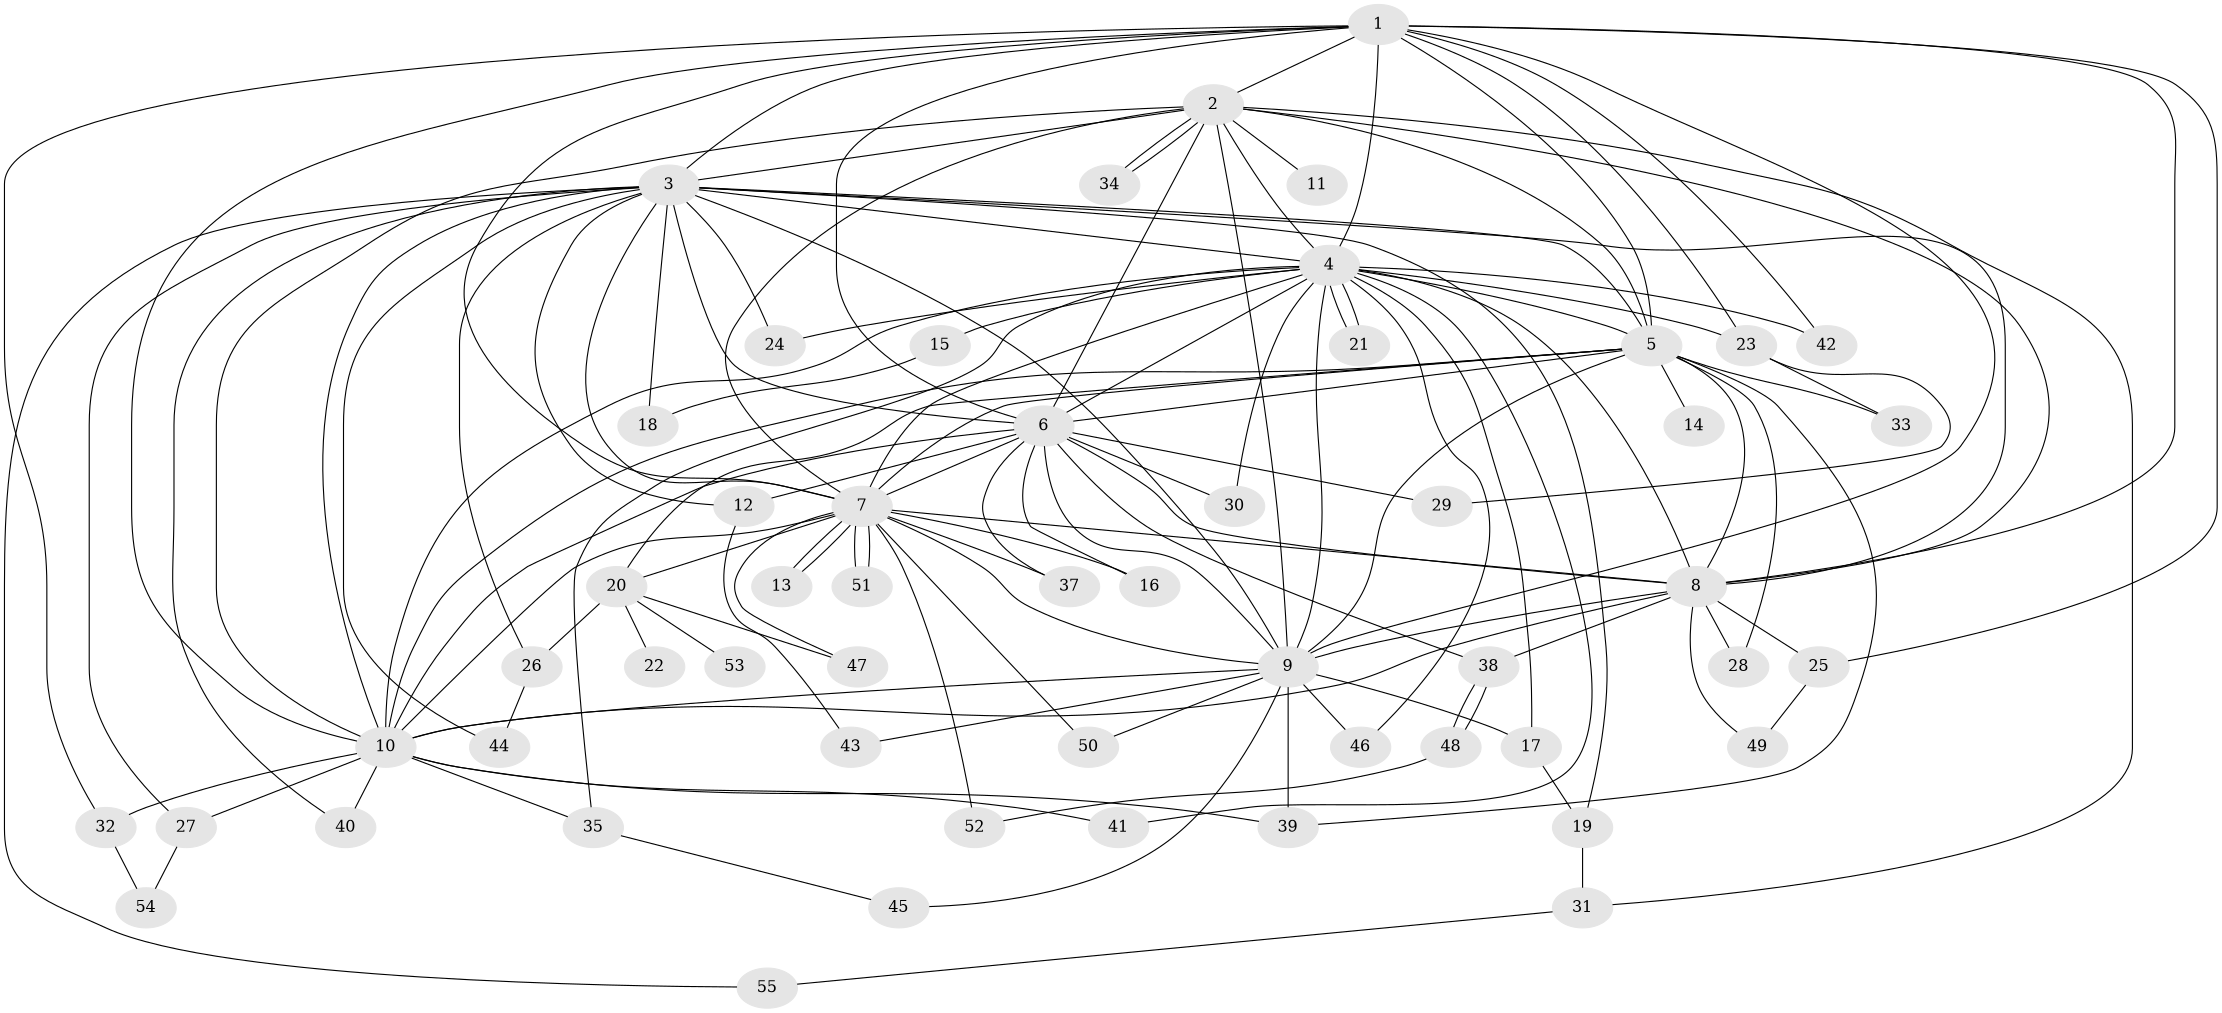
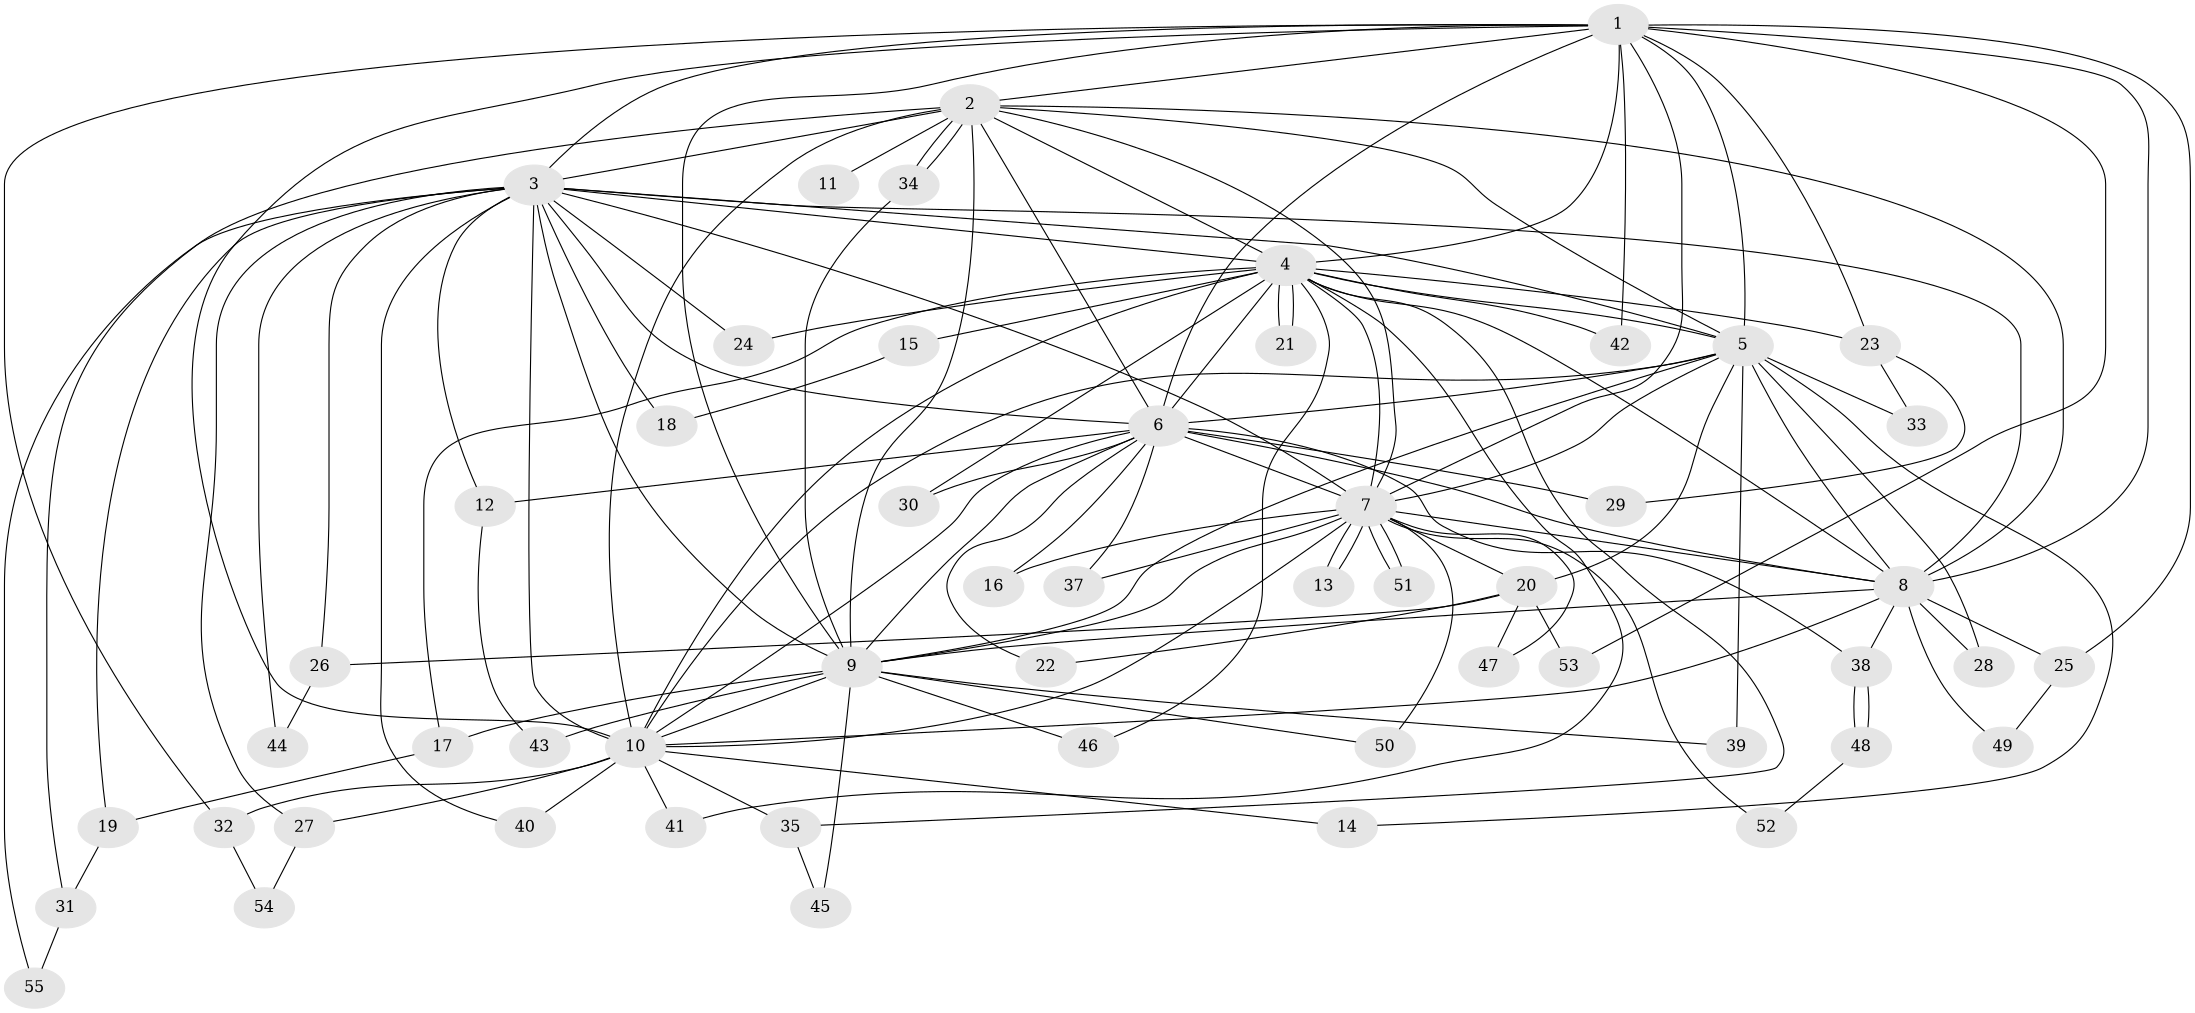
none -> (2106, 321)
(1320, 468) -> (805, 413)
none -> (994, 541)
(984, 796) -> (959, 784)
